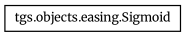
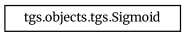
(93, 18) -> (93, 18)
